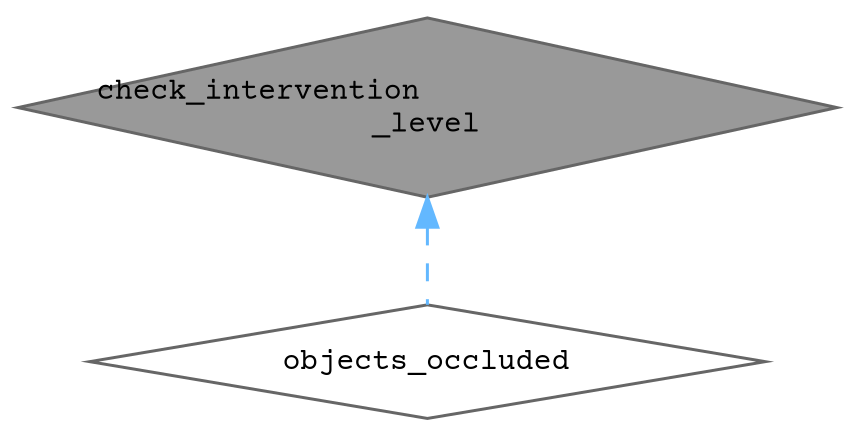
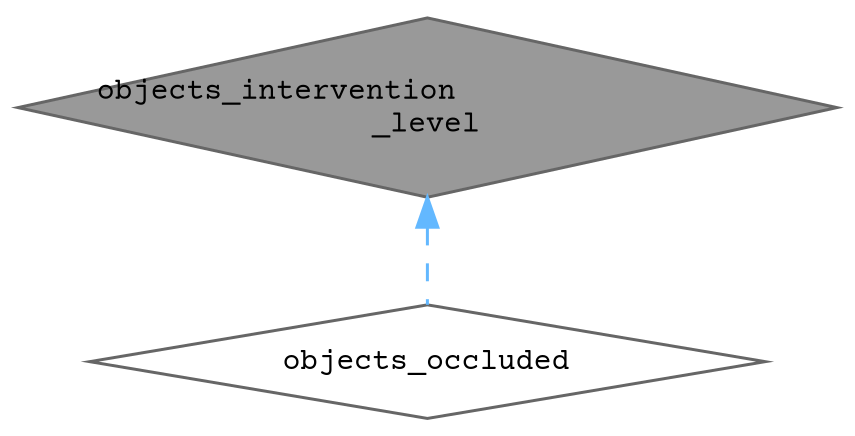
(427, 108) -> (427, 108)
